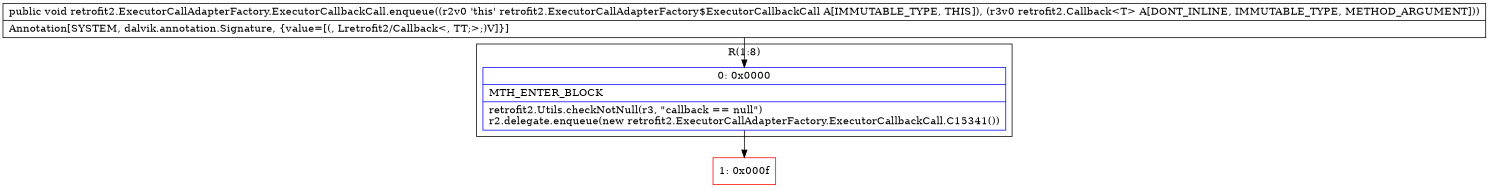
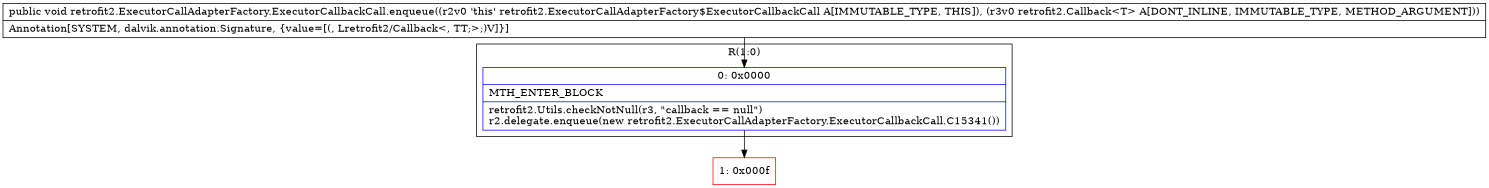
(744, 53) -> (744, 53)
